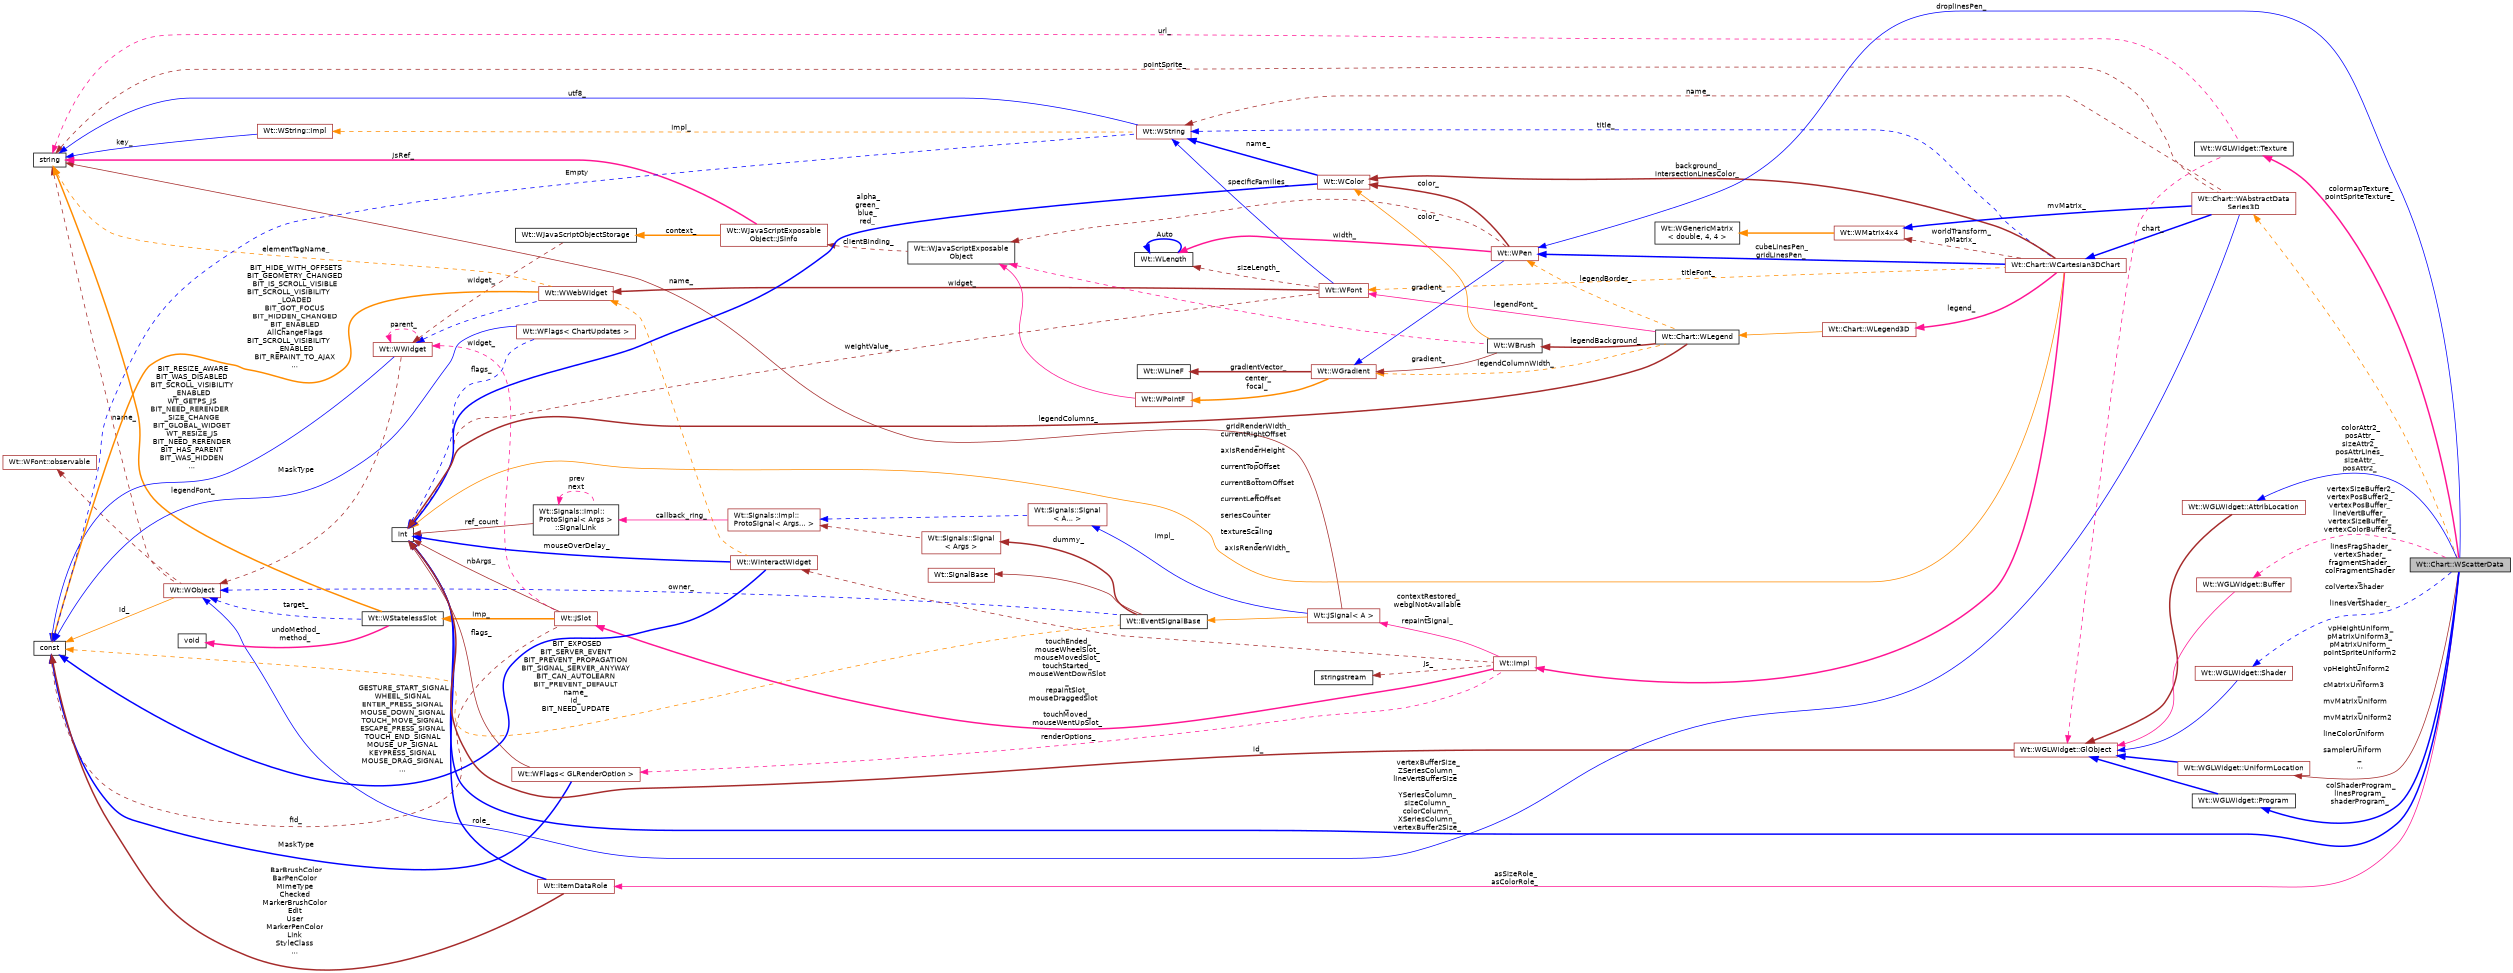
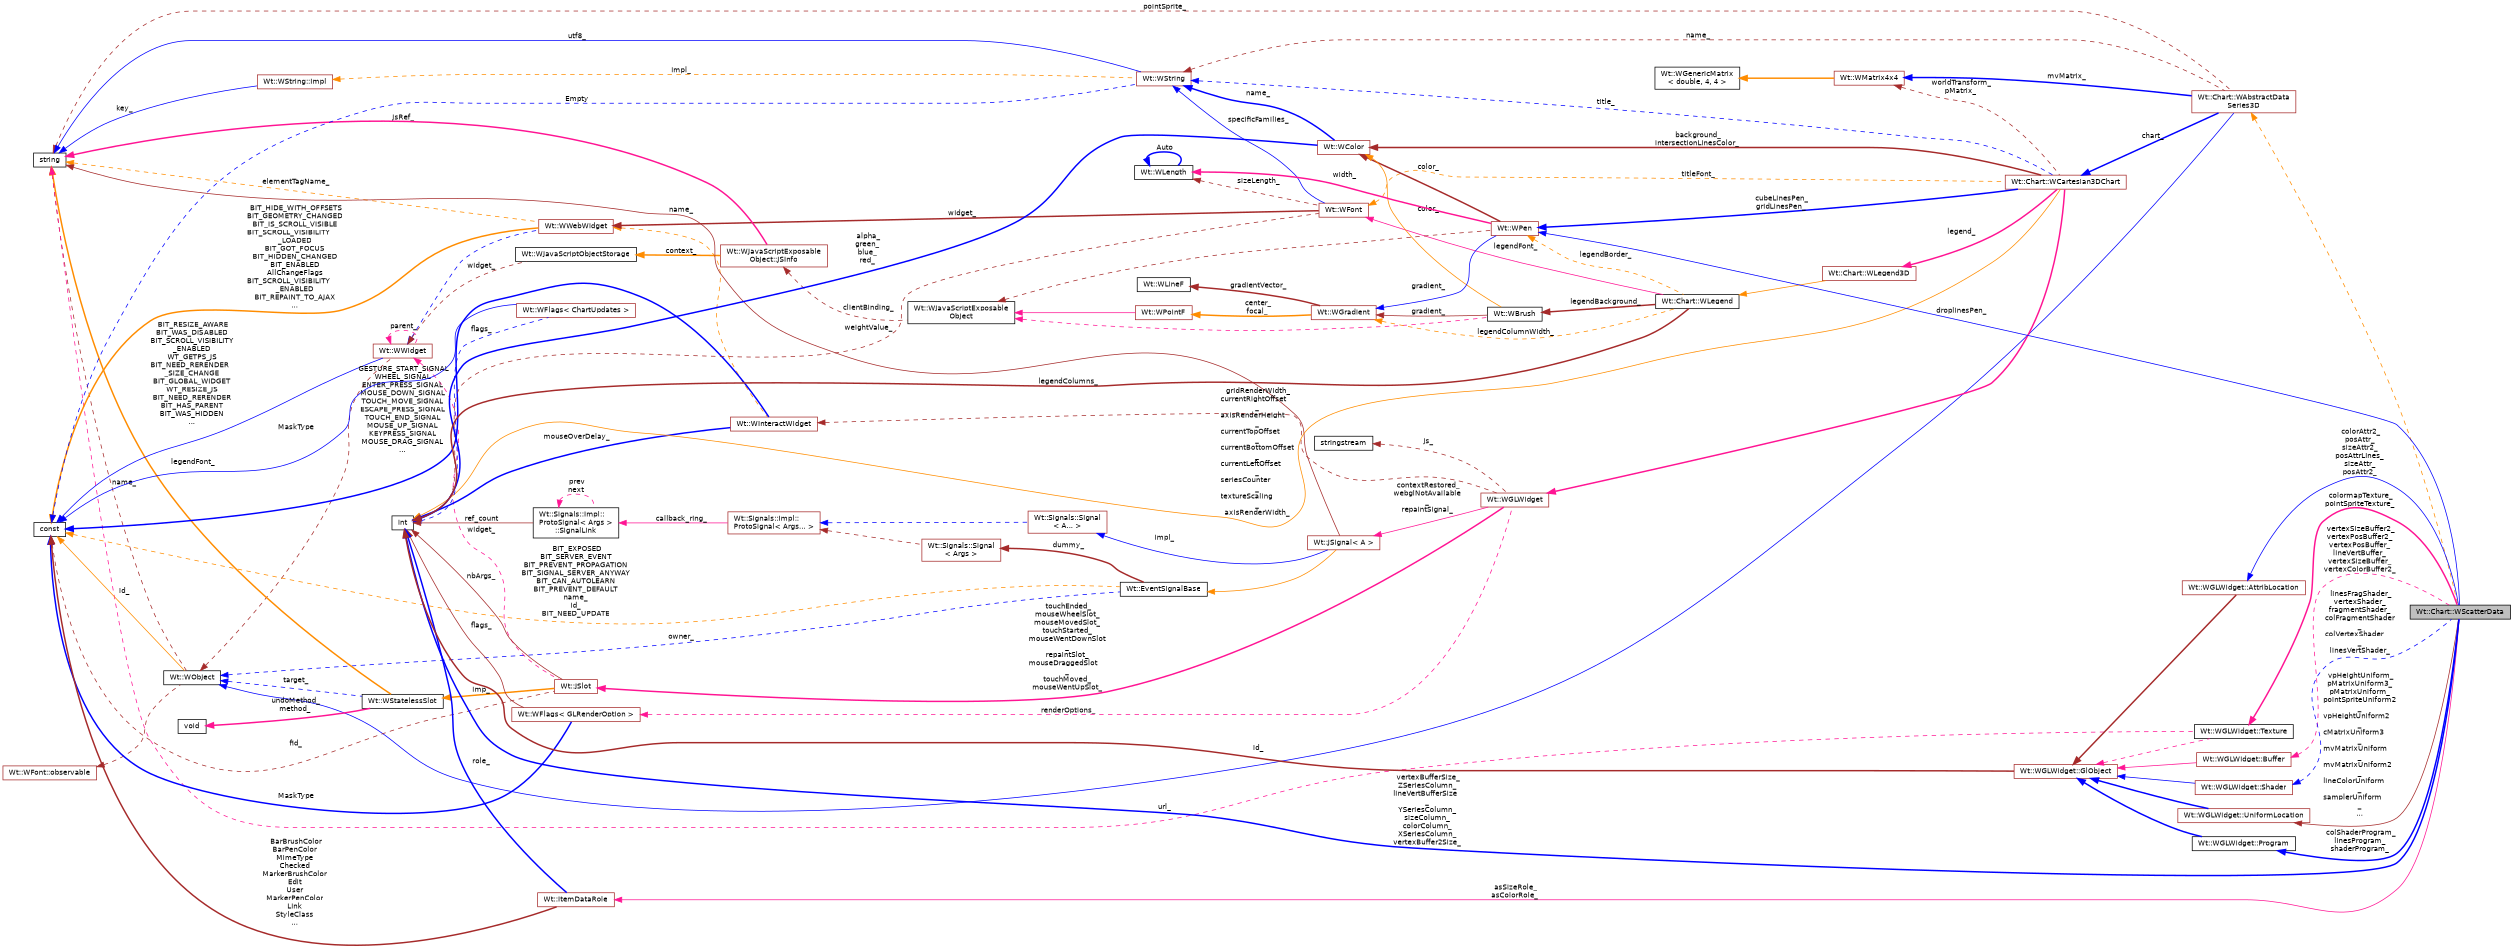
(961, 575) -> none
(192, 591) -> (192, 678)
(1515, 664) -> (1515, 500)
